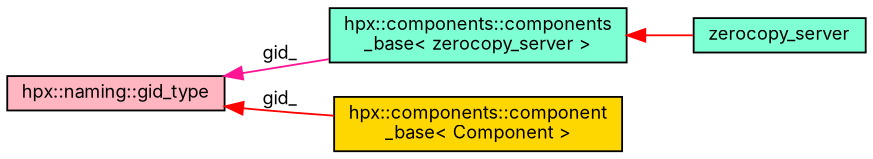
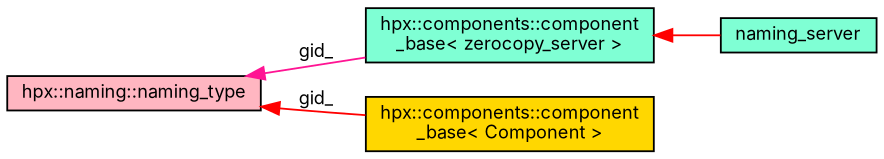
(478, 35) -> (510, 35)
(780, 35) -> (799, 35)
(116, 93) -> (134, 93)
